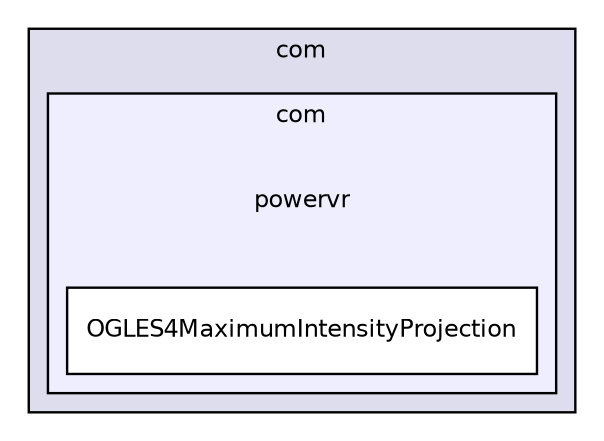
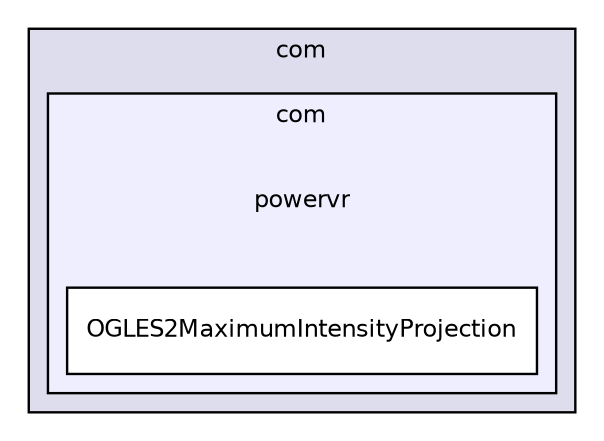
(302, 331) -> (302, 331)
